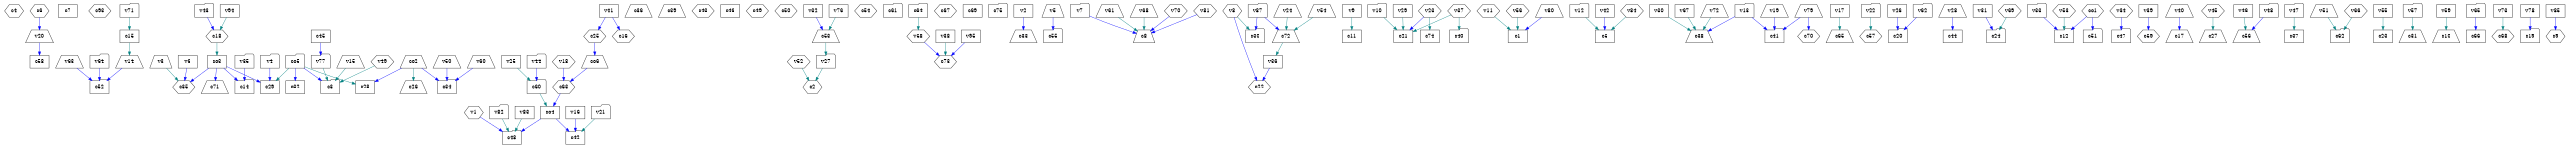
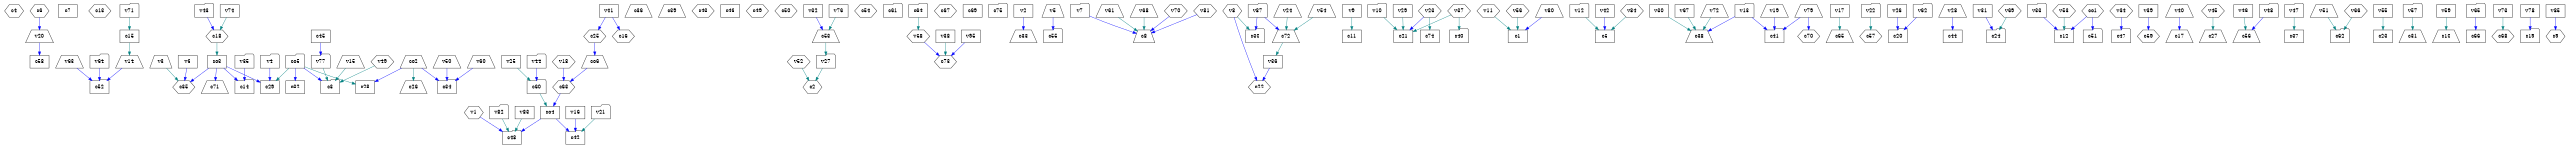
(100, 11) -> (100, 11)
(230, 11) -> (230, 11)
